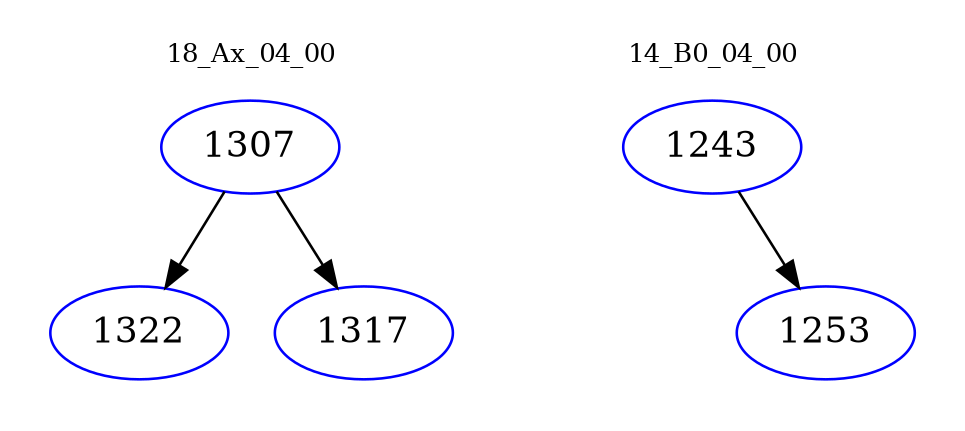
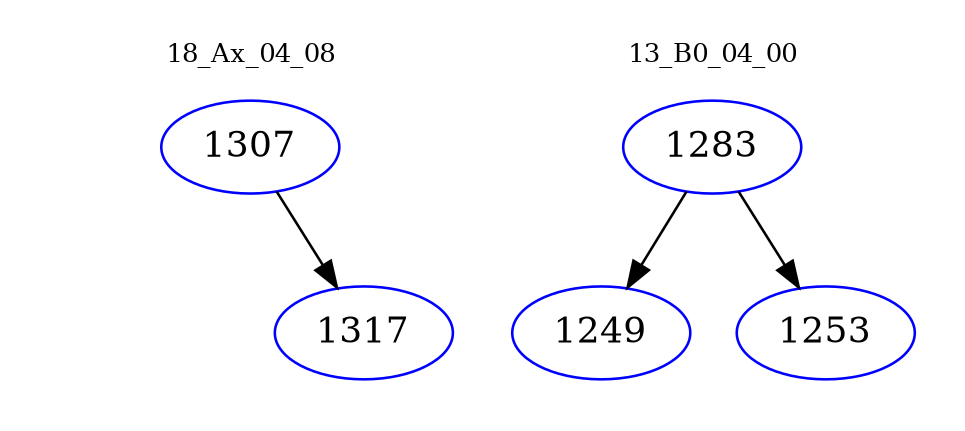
(252, 55) -> (252, 55)
(714, 55) -> (714, 55)
(712, 147) -> (712, 147)
(139, 333) -> none
none -> (601, 333)
